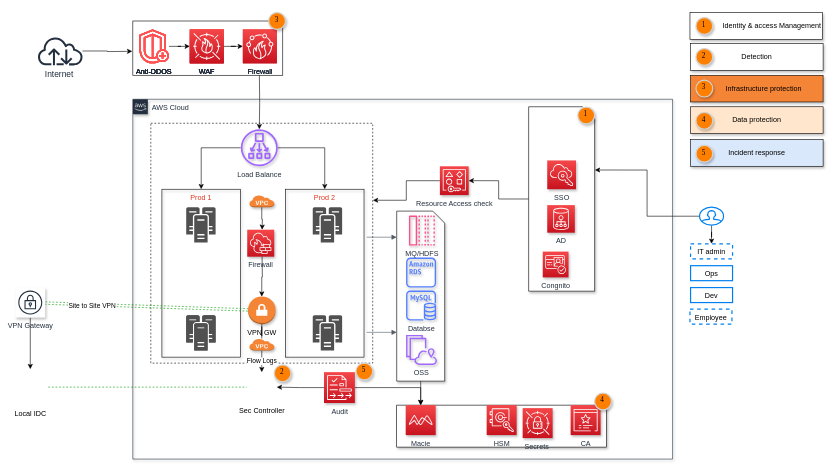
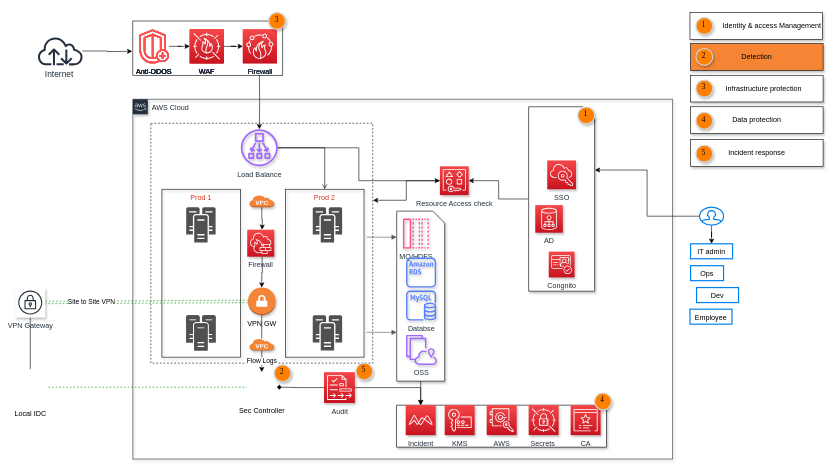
(757, 57) -> (757, 57)
(757, 89) -> (757, 89)
(757, 120) -> (757, 120)
(757, 153) -> (757, 153)
(201, 183) -> (359, 170)
(325, 183) -> (325, 185)
(561, 219) -> (549, 219)
(422, 231) -> (416, 234)
(712, 251) -> (712, 251)
(556, 265) -> (562, 265)
(712, 273) -> (707, 273)
(712, 295) -> (718, 295)
(262, 311) -> (262, 302)
(711, 317) -> (711, 317)
(30, 363) -> (30, 365)
(282, 387) -> (283, 387)
none -> (460, 420)
(538, 423) -> (544, 420)
(421, 444) -> (421, 444)
(502, 444) -> (502, 444)
